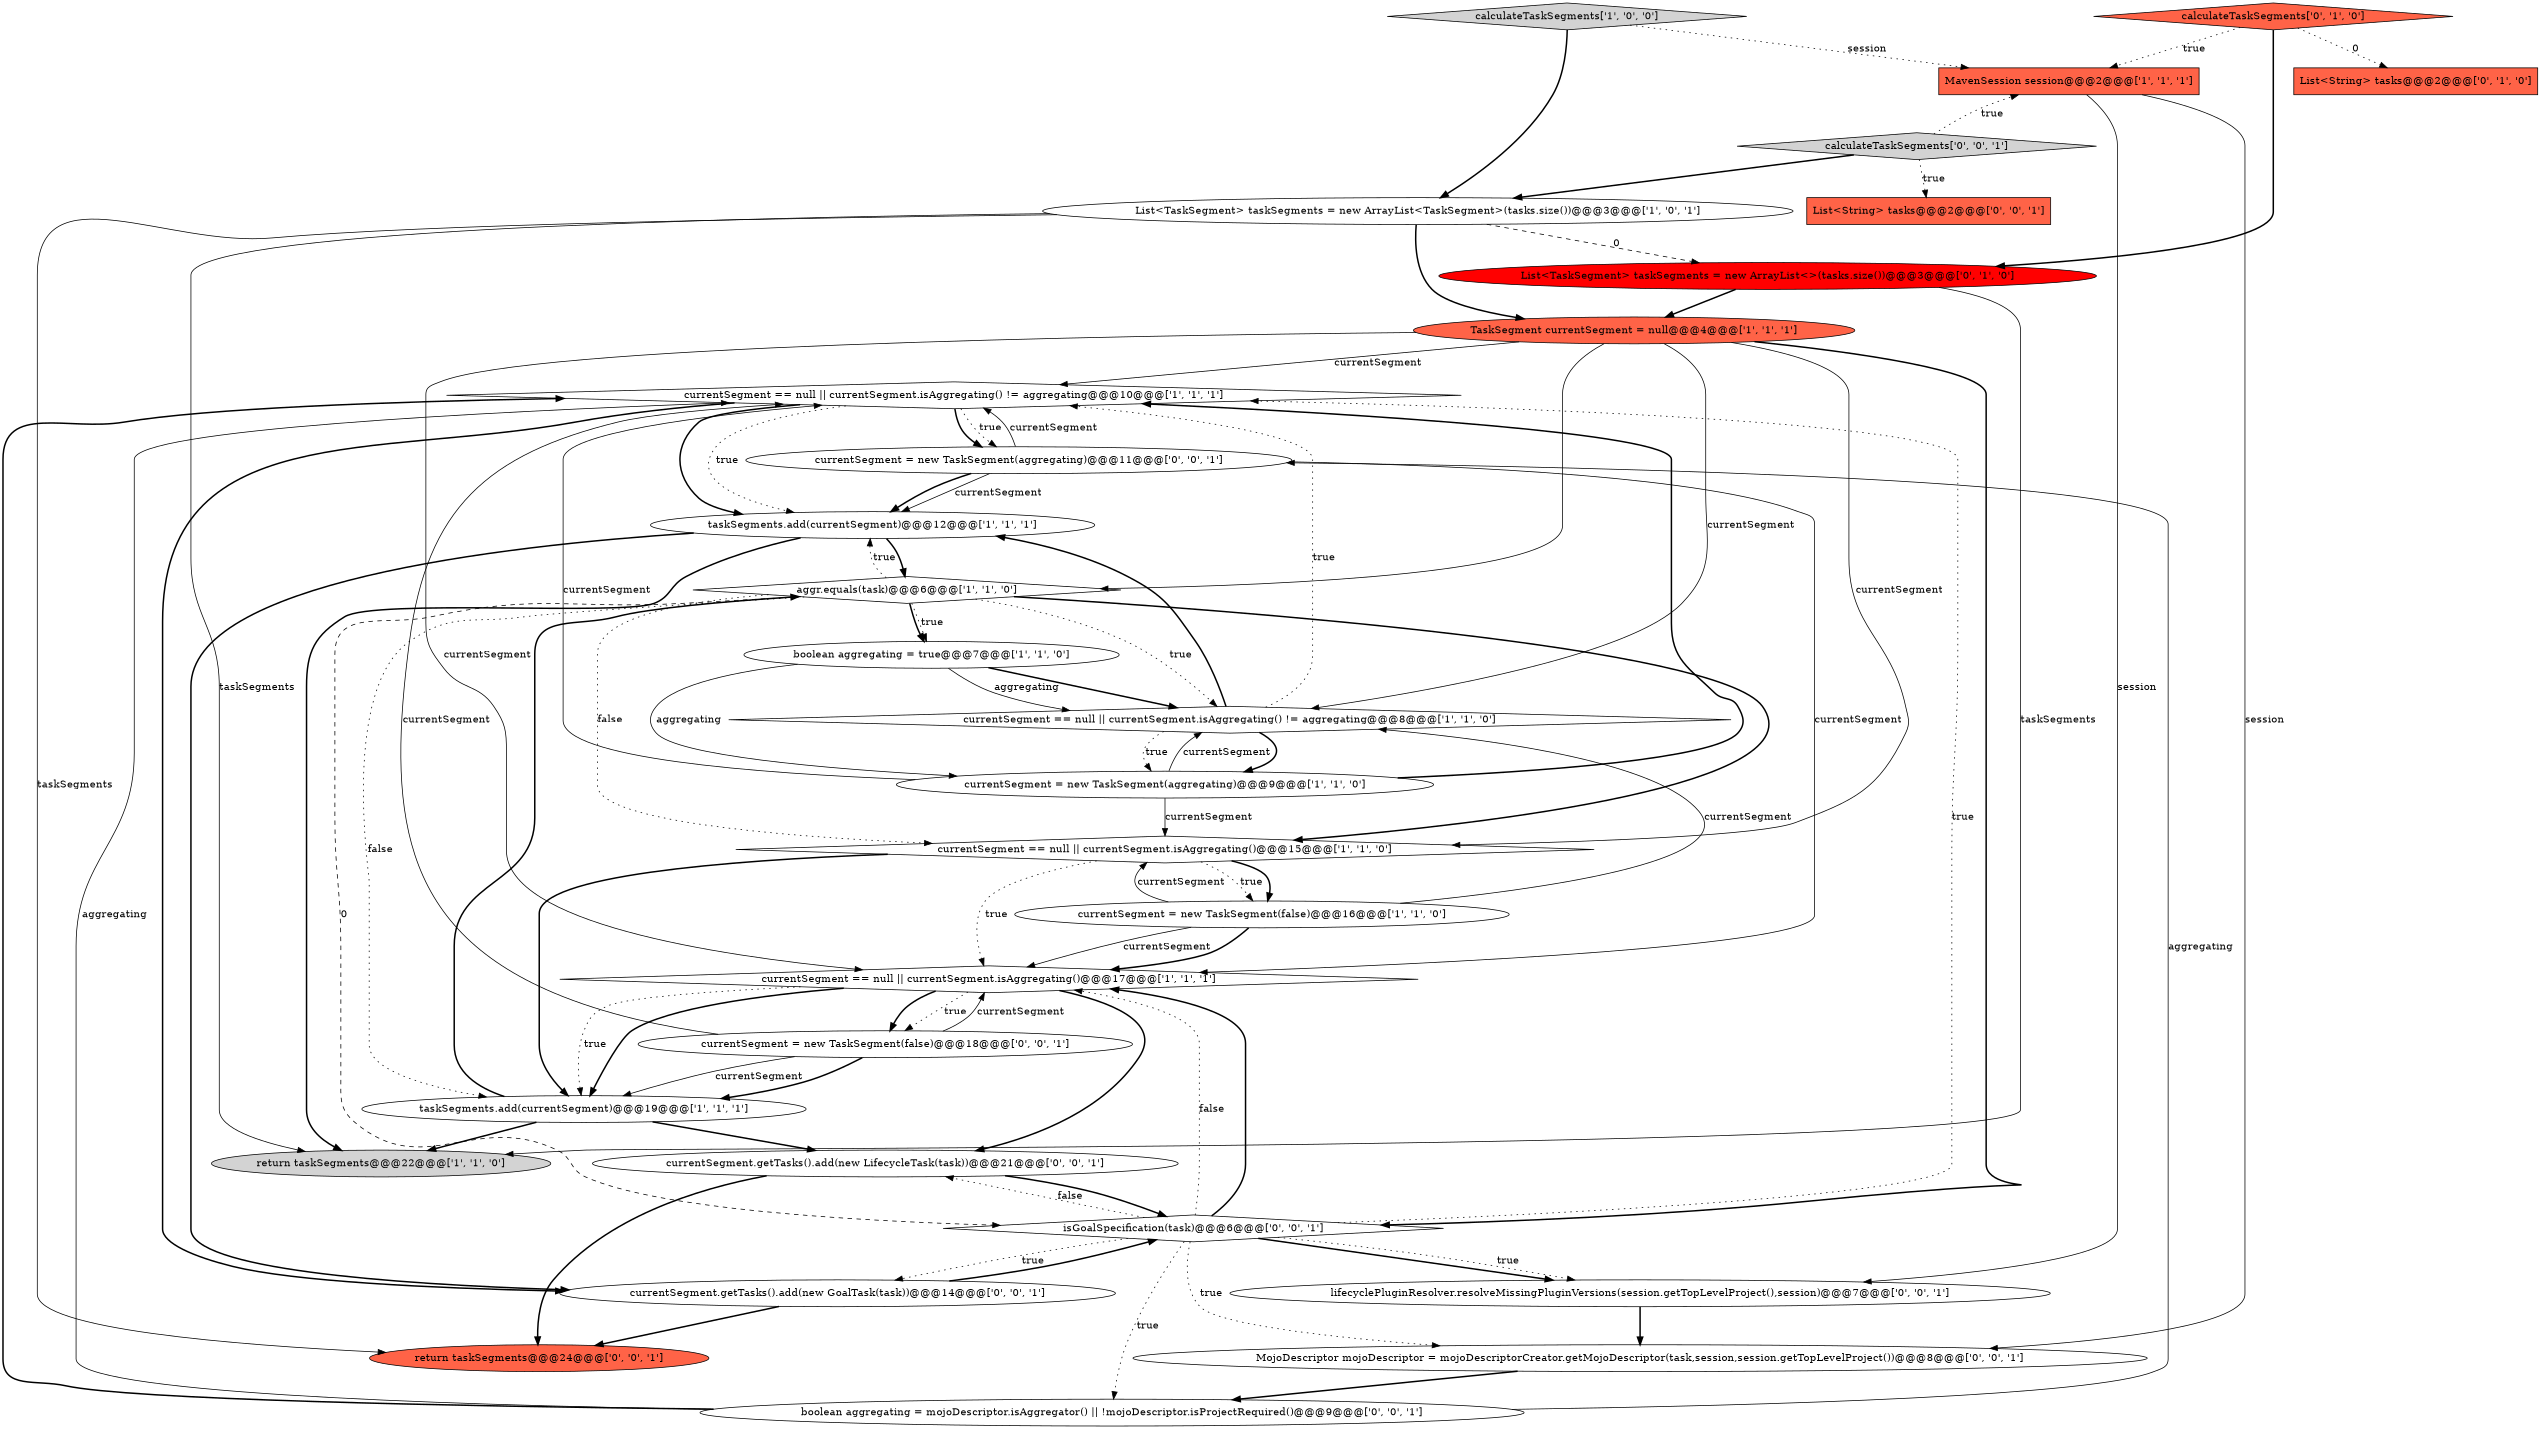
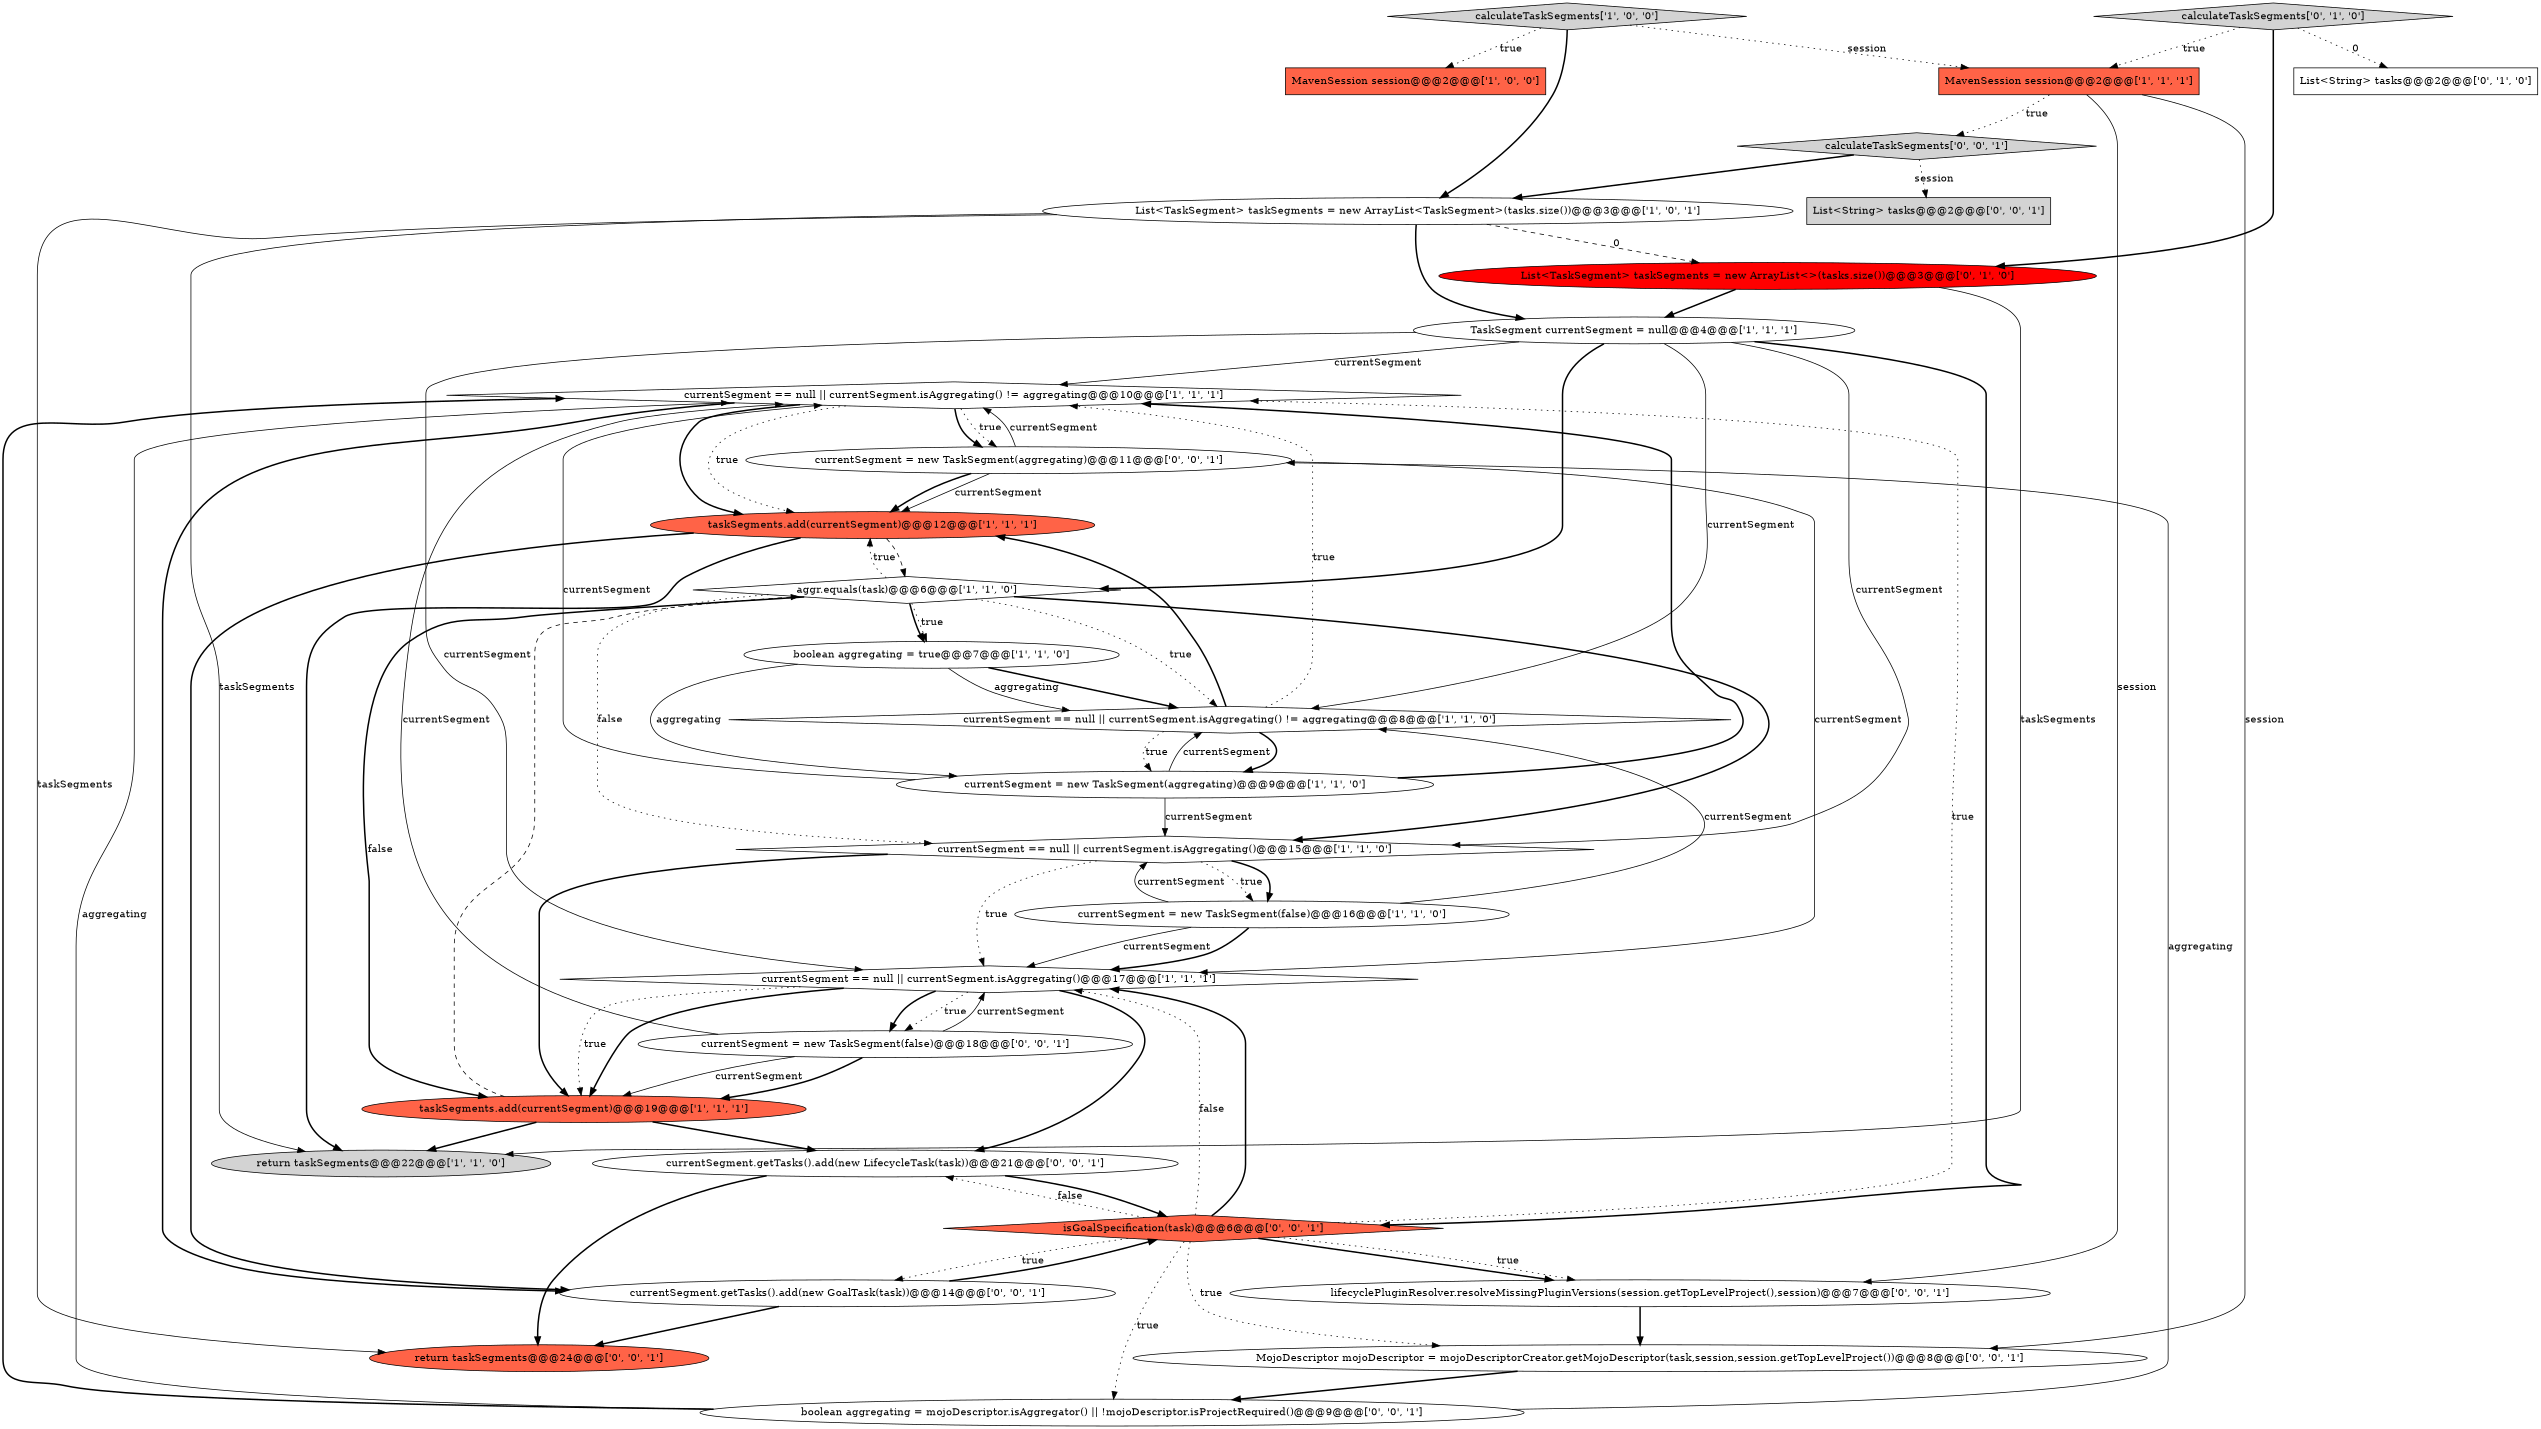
(2273, 16) -> (2273, 16)
none -> (1416, 81)
(2416, 81) -> (2416, 81)
(1971, 113) -> (2008, 118)
(1934, 179) -> (1934, 179)
(1929, 211) -> (1929, 211)
(1634, 330) -> (1634, 330)
(873, 525) -> (873, 525)
(897, 553) -> (897, 553)
(1441, 569) -> (1441, 569)
(374, 701) -> (374, 701)
(535, 765) -> (535, 765)
(341, 978) -> none
(584, 1109) -> (584, 1109)
(1193, 1228) -> (1193, 1228)
